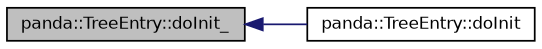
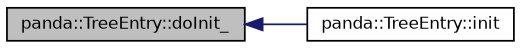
(421, 24) -> (411, 24)
